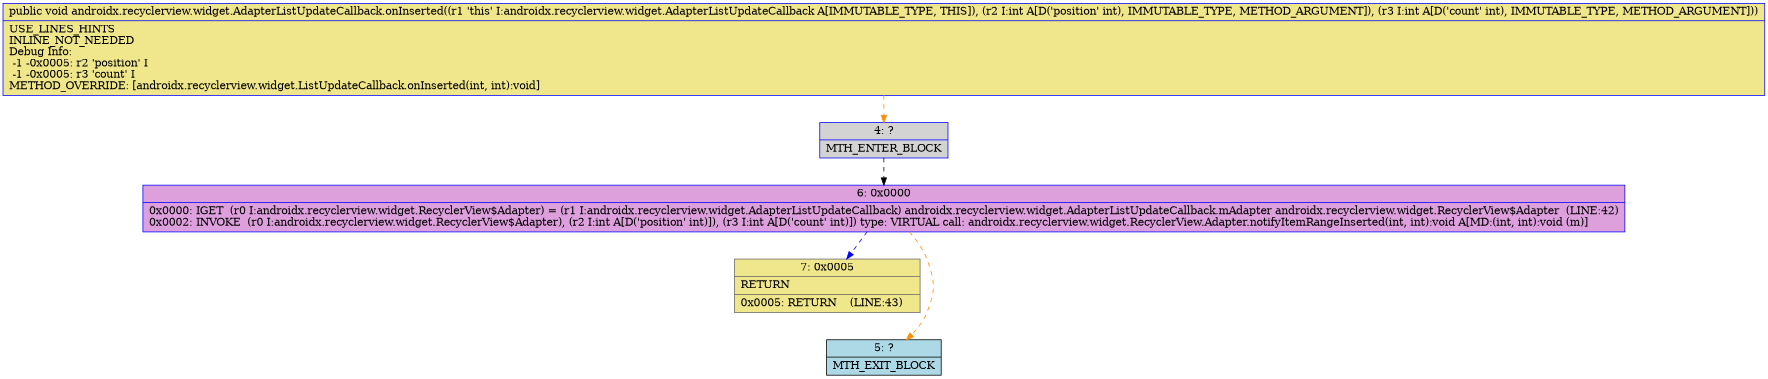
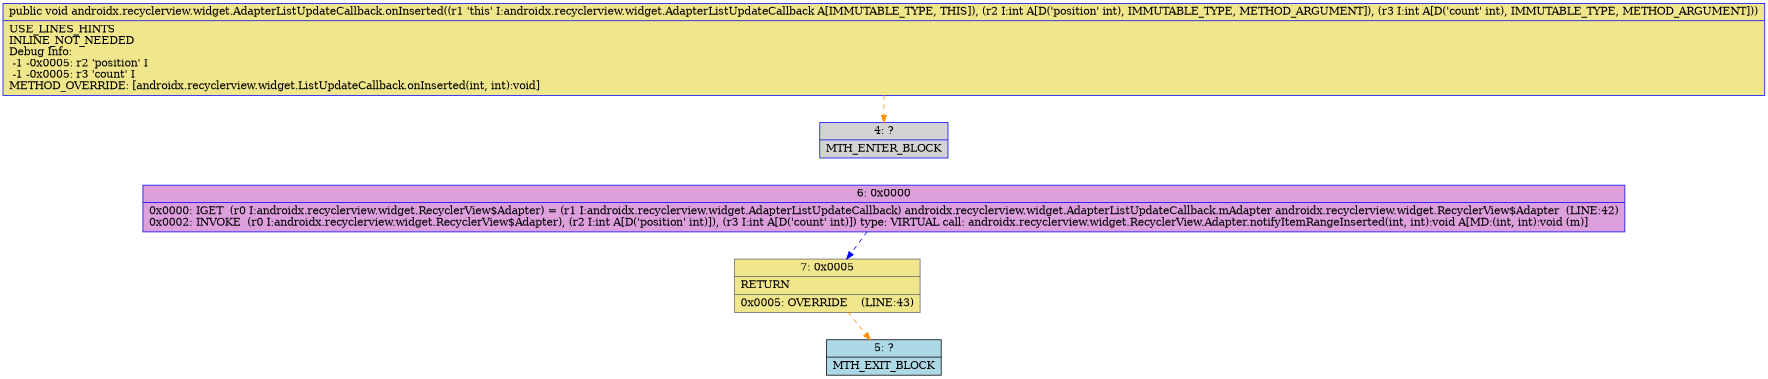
(884, 168) -> none
(933, 283) -> (857, 323)
(822, 303) -> (827, 303)
